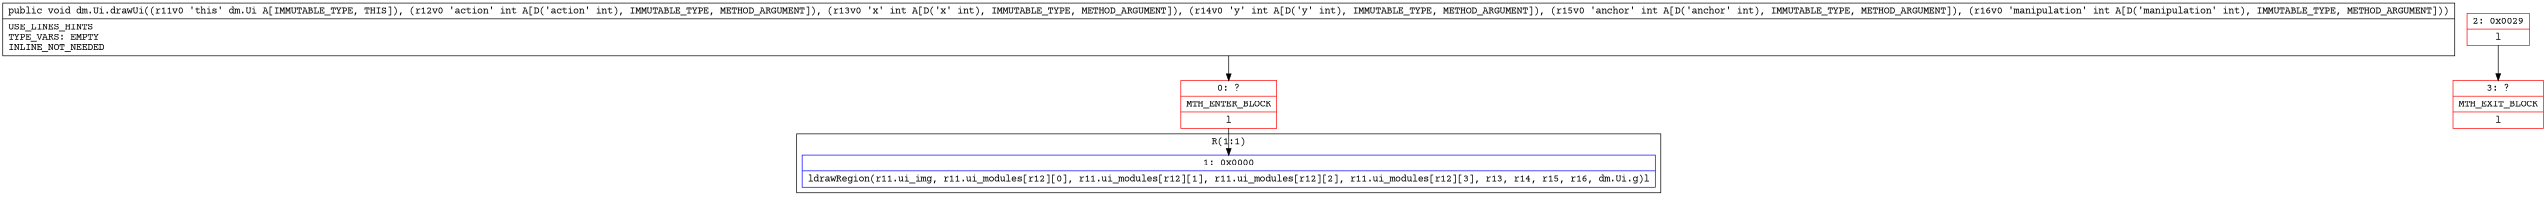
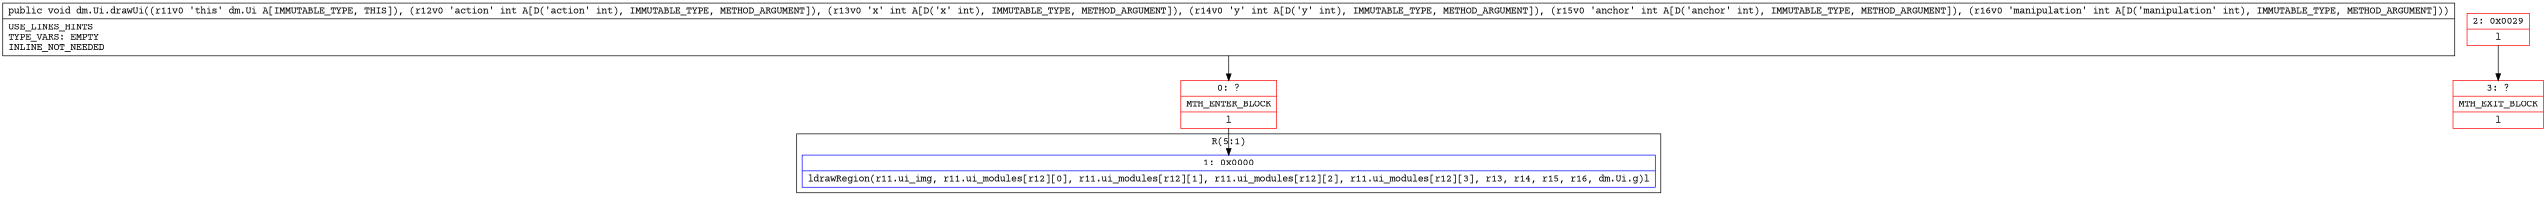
(1229, 142) -> (1229, 142)
